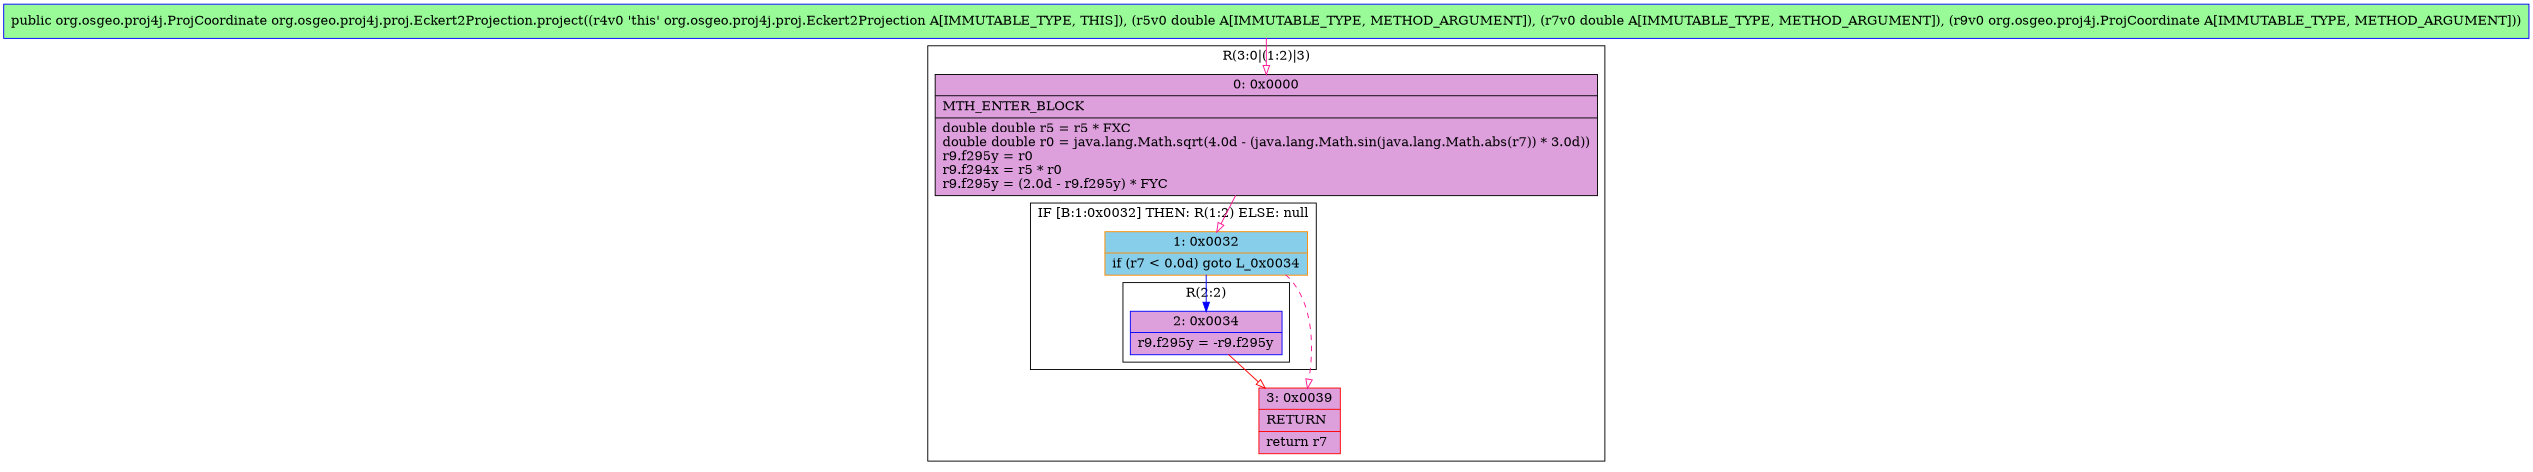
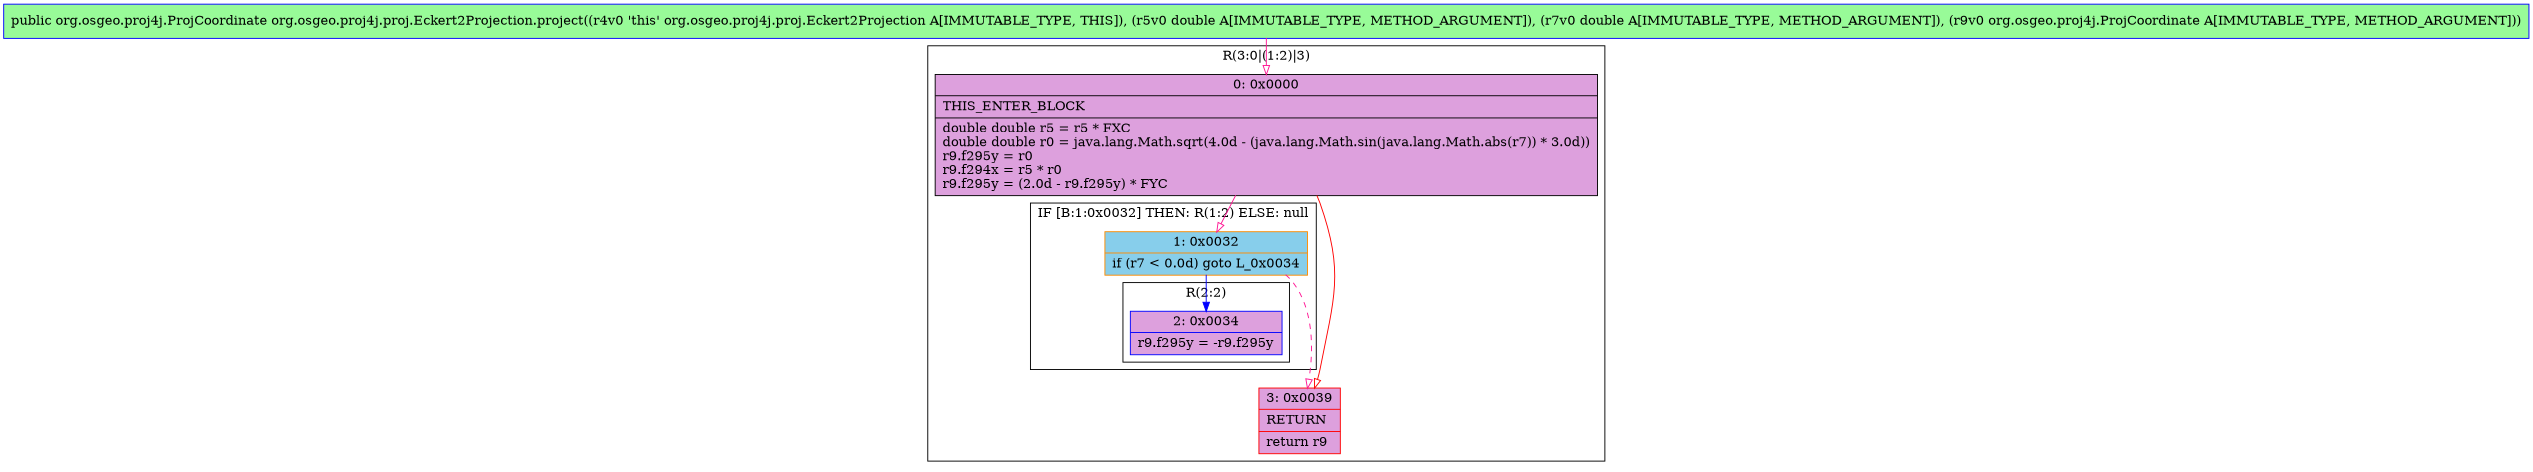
(1014, 106) -> (1014, 106)
(1243, 368) -> (1334, 287)
(1297, 442) -> (1297, 442)
